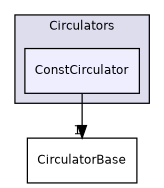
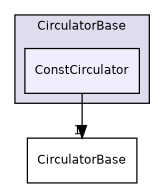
(82, 27) -> (82, 27)
